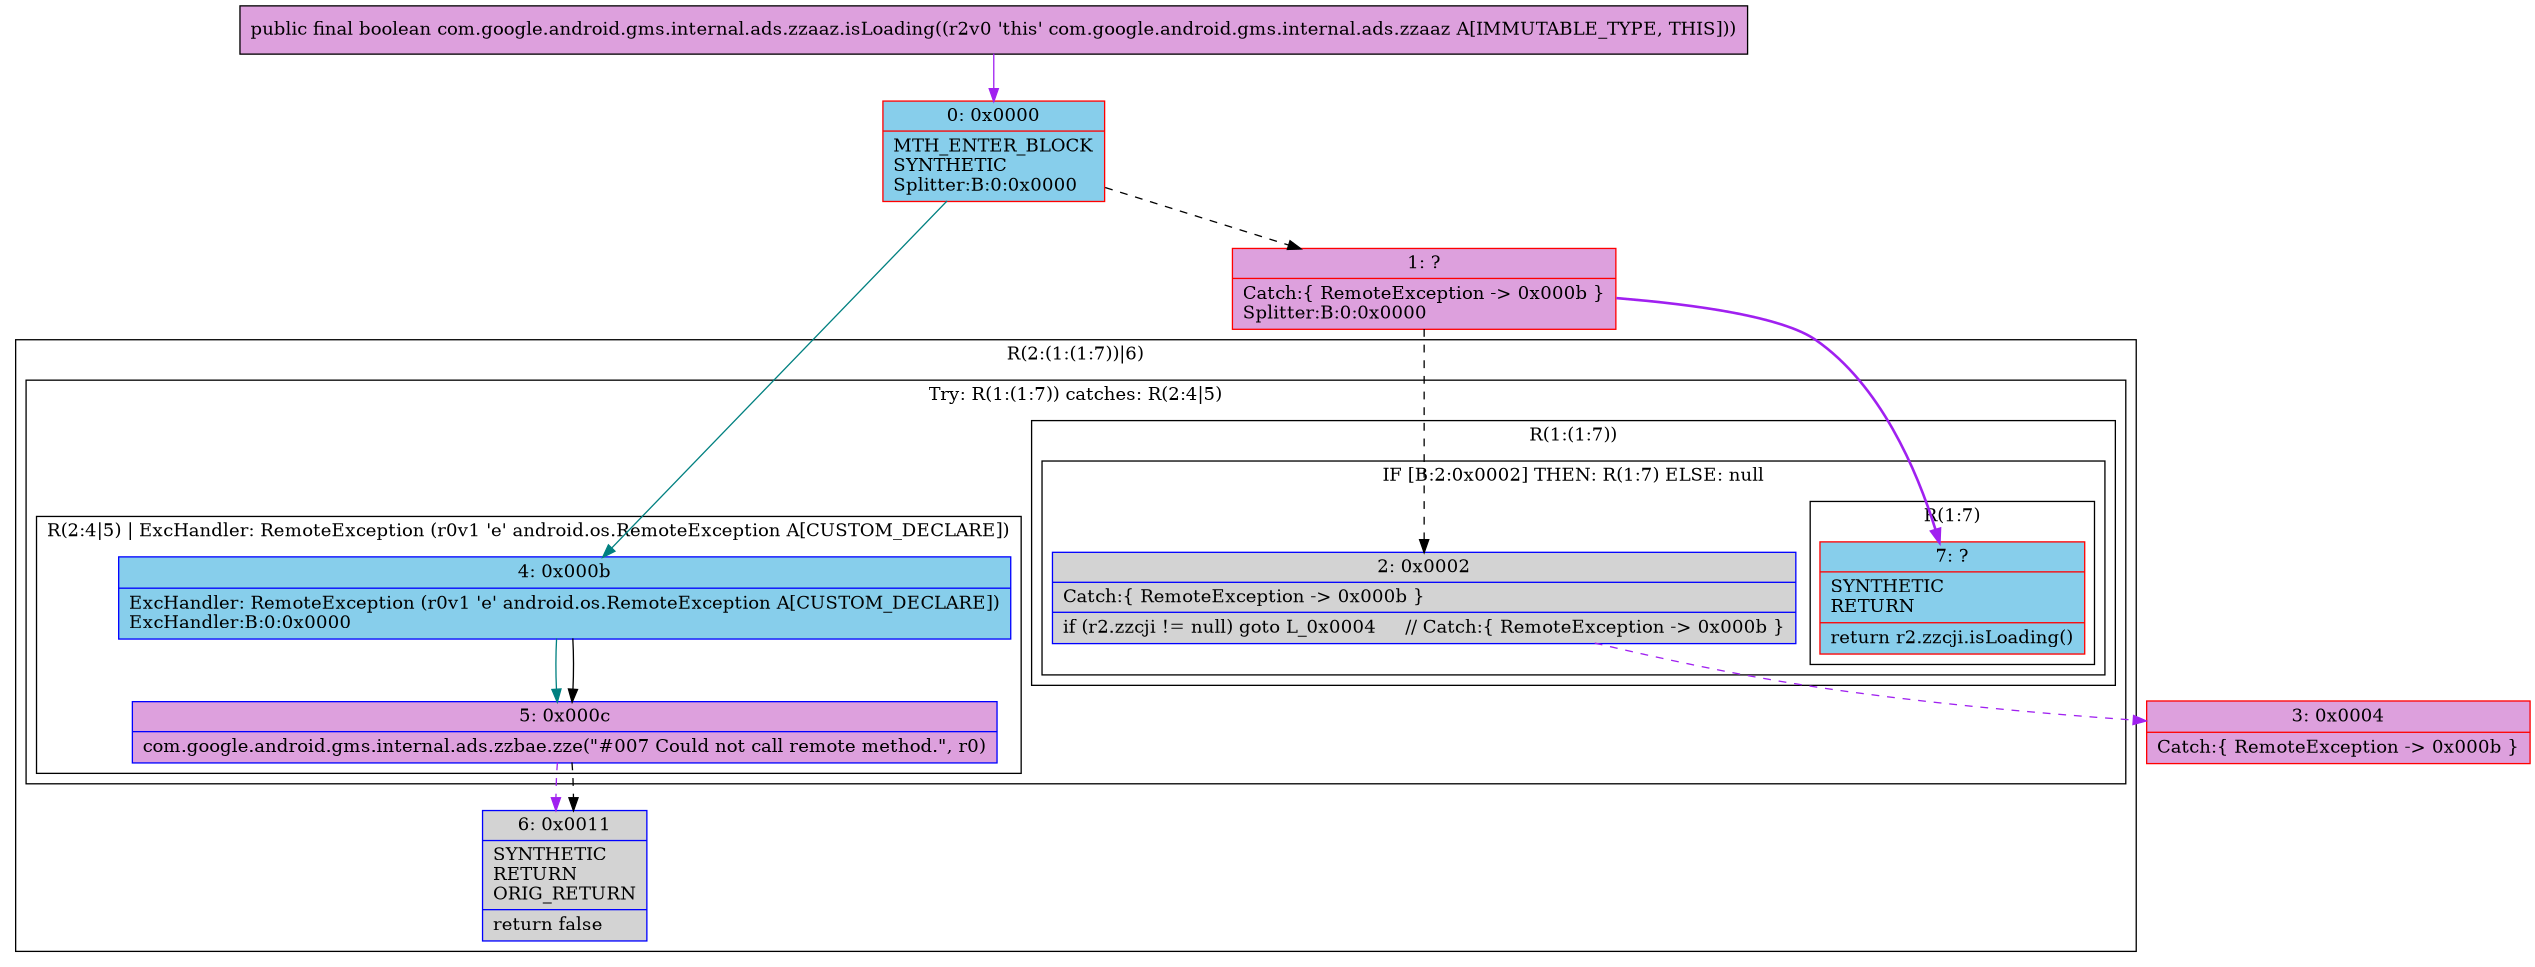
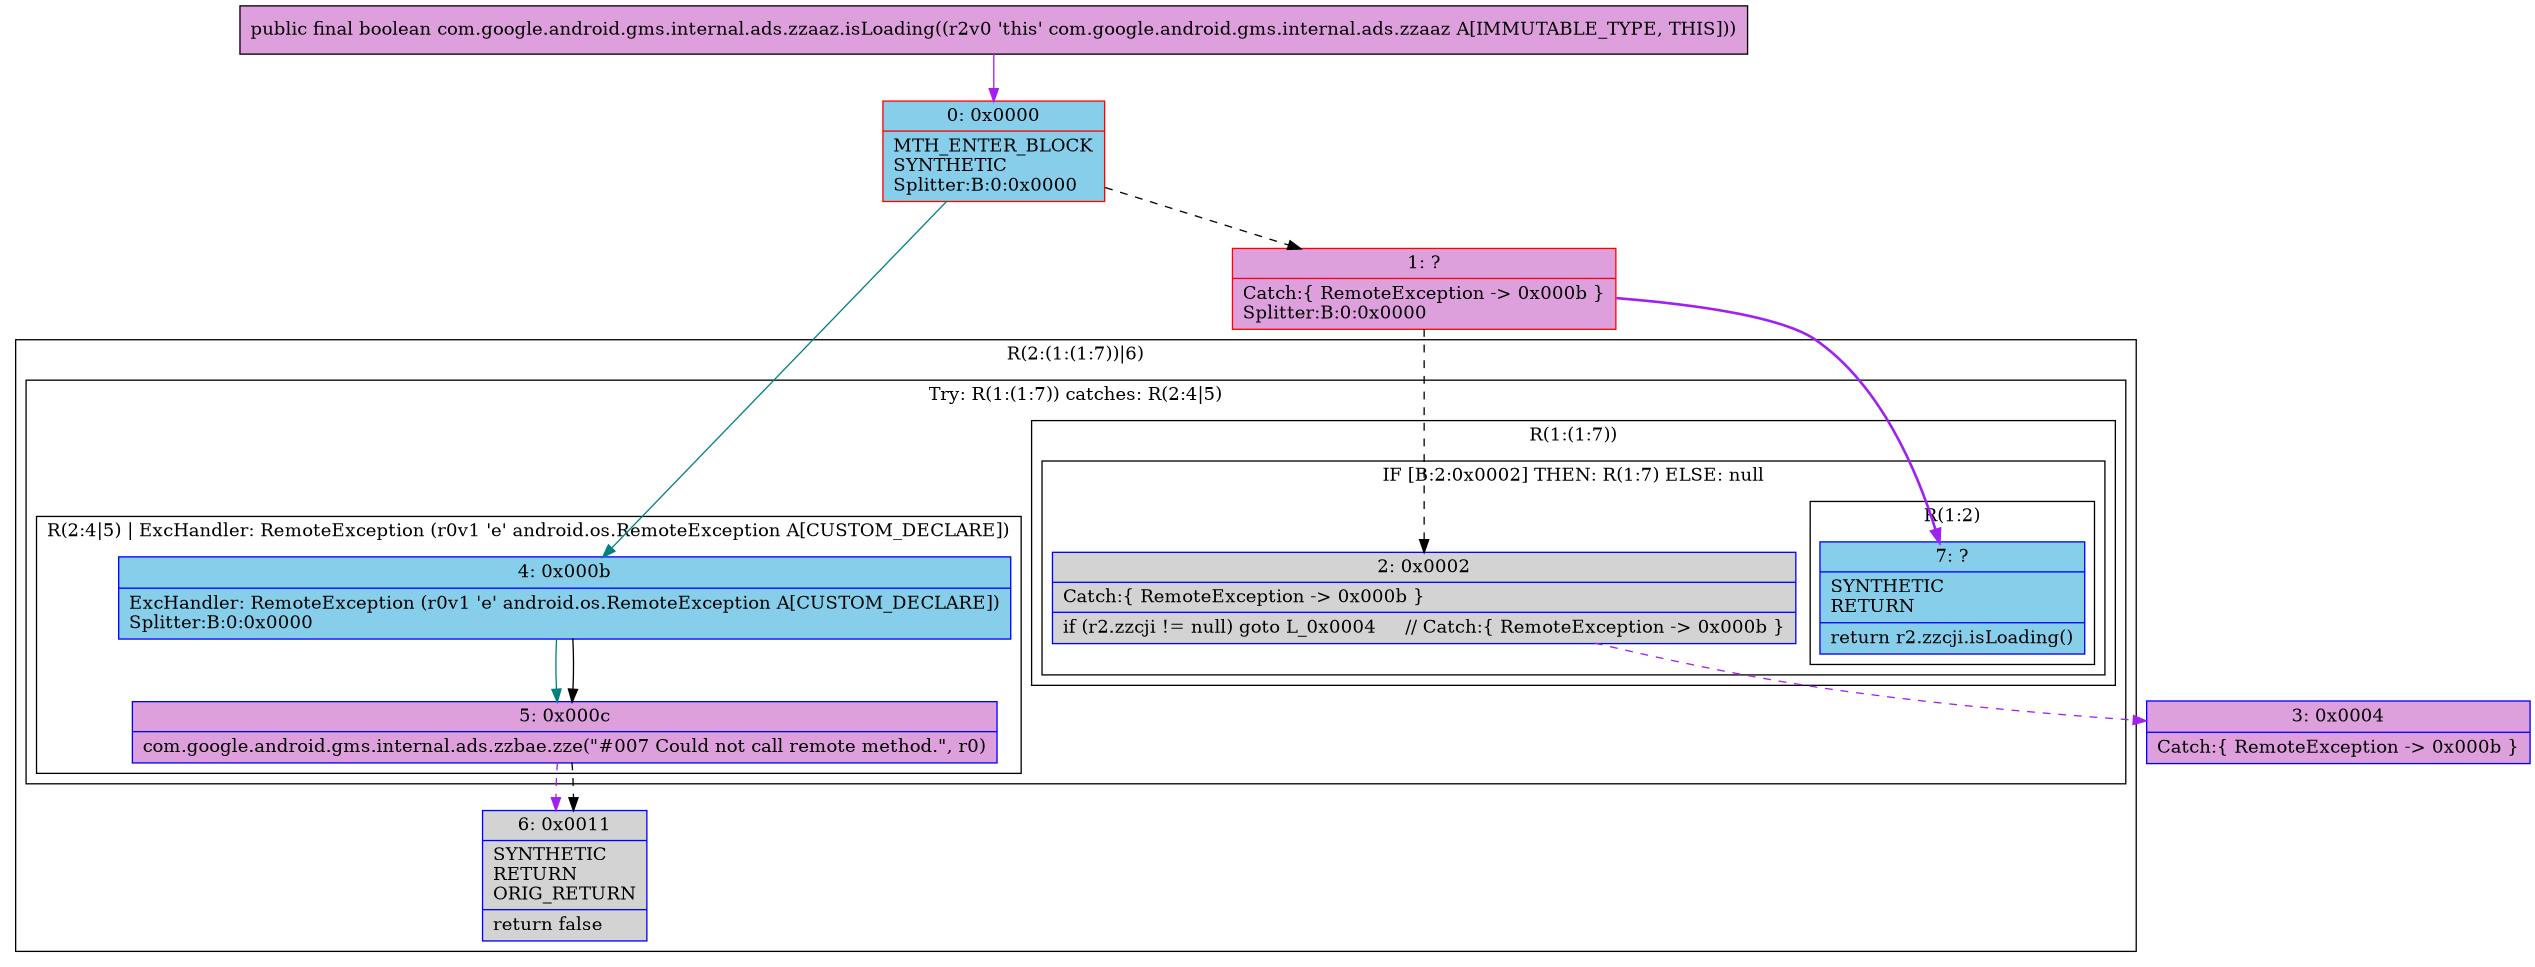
(1952, 516) -> (1952, 516)
(1952, 598) -> (1952, 598)
(241, 623) -> (222, 623)
(2338, 732) -> (2338, 732)
